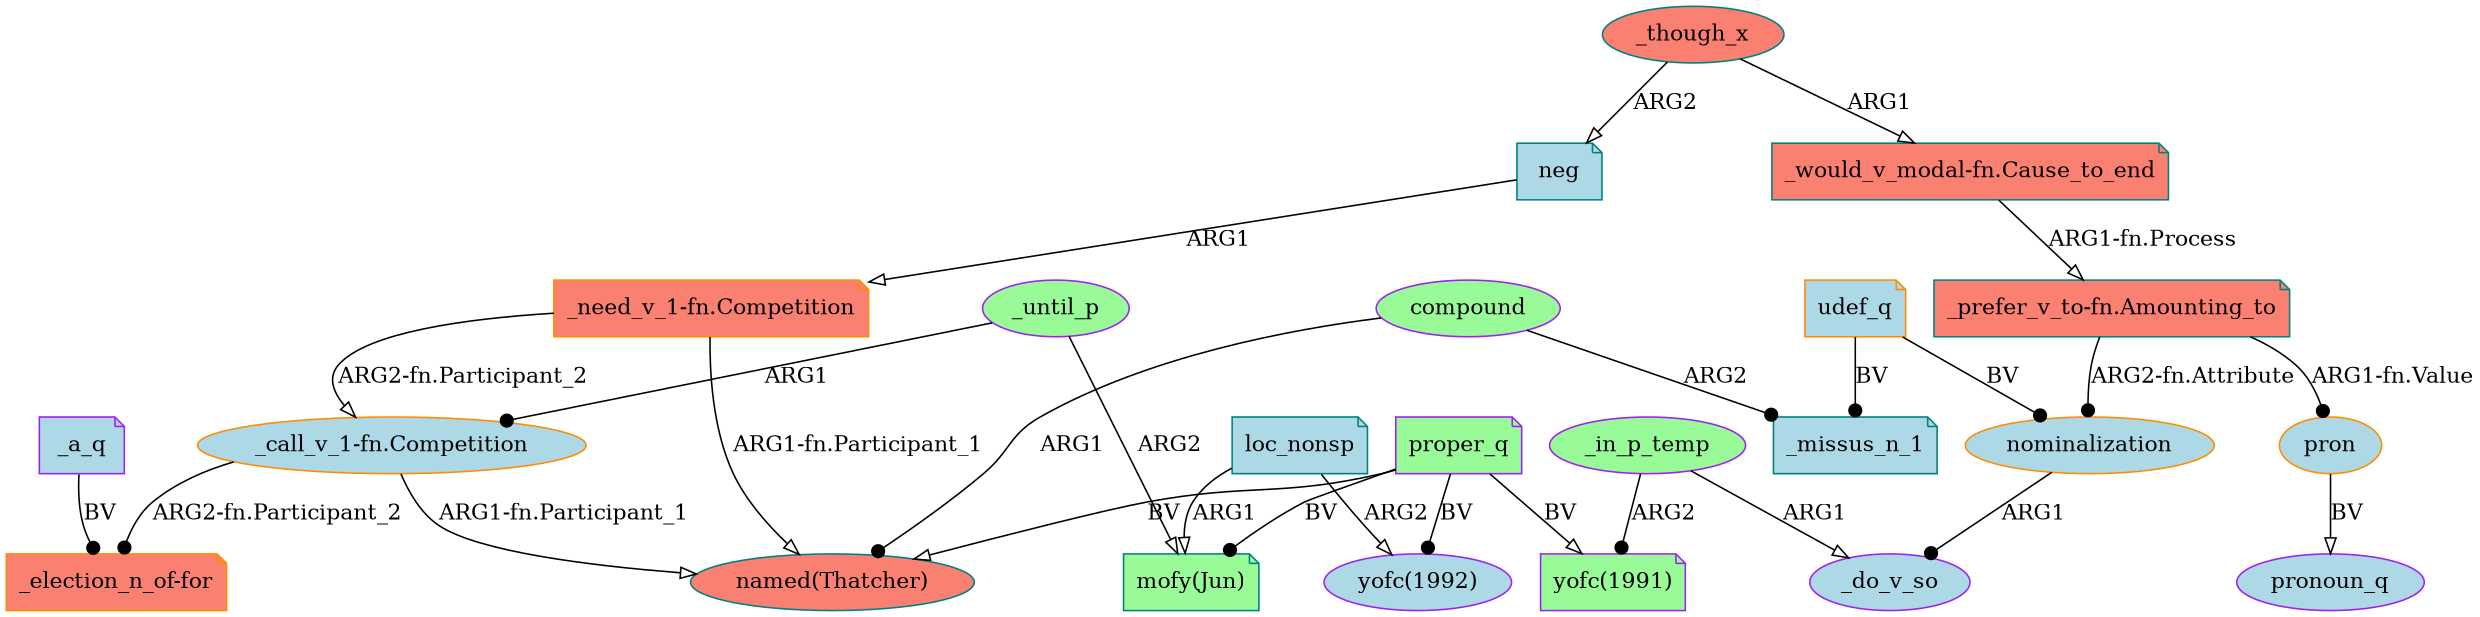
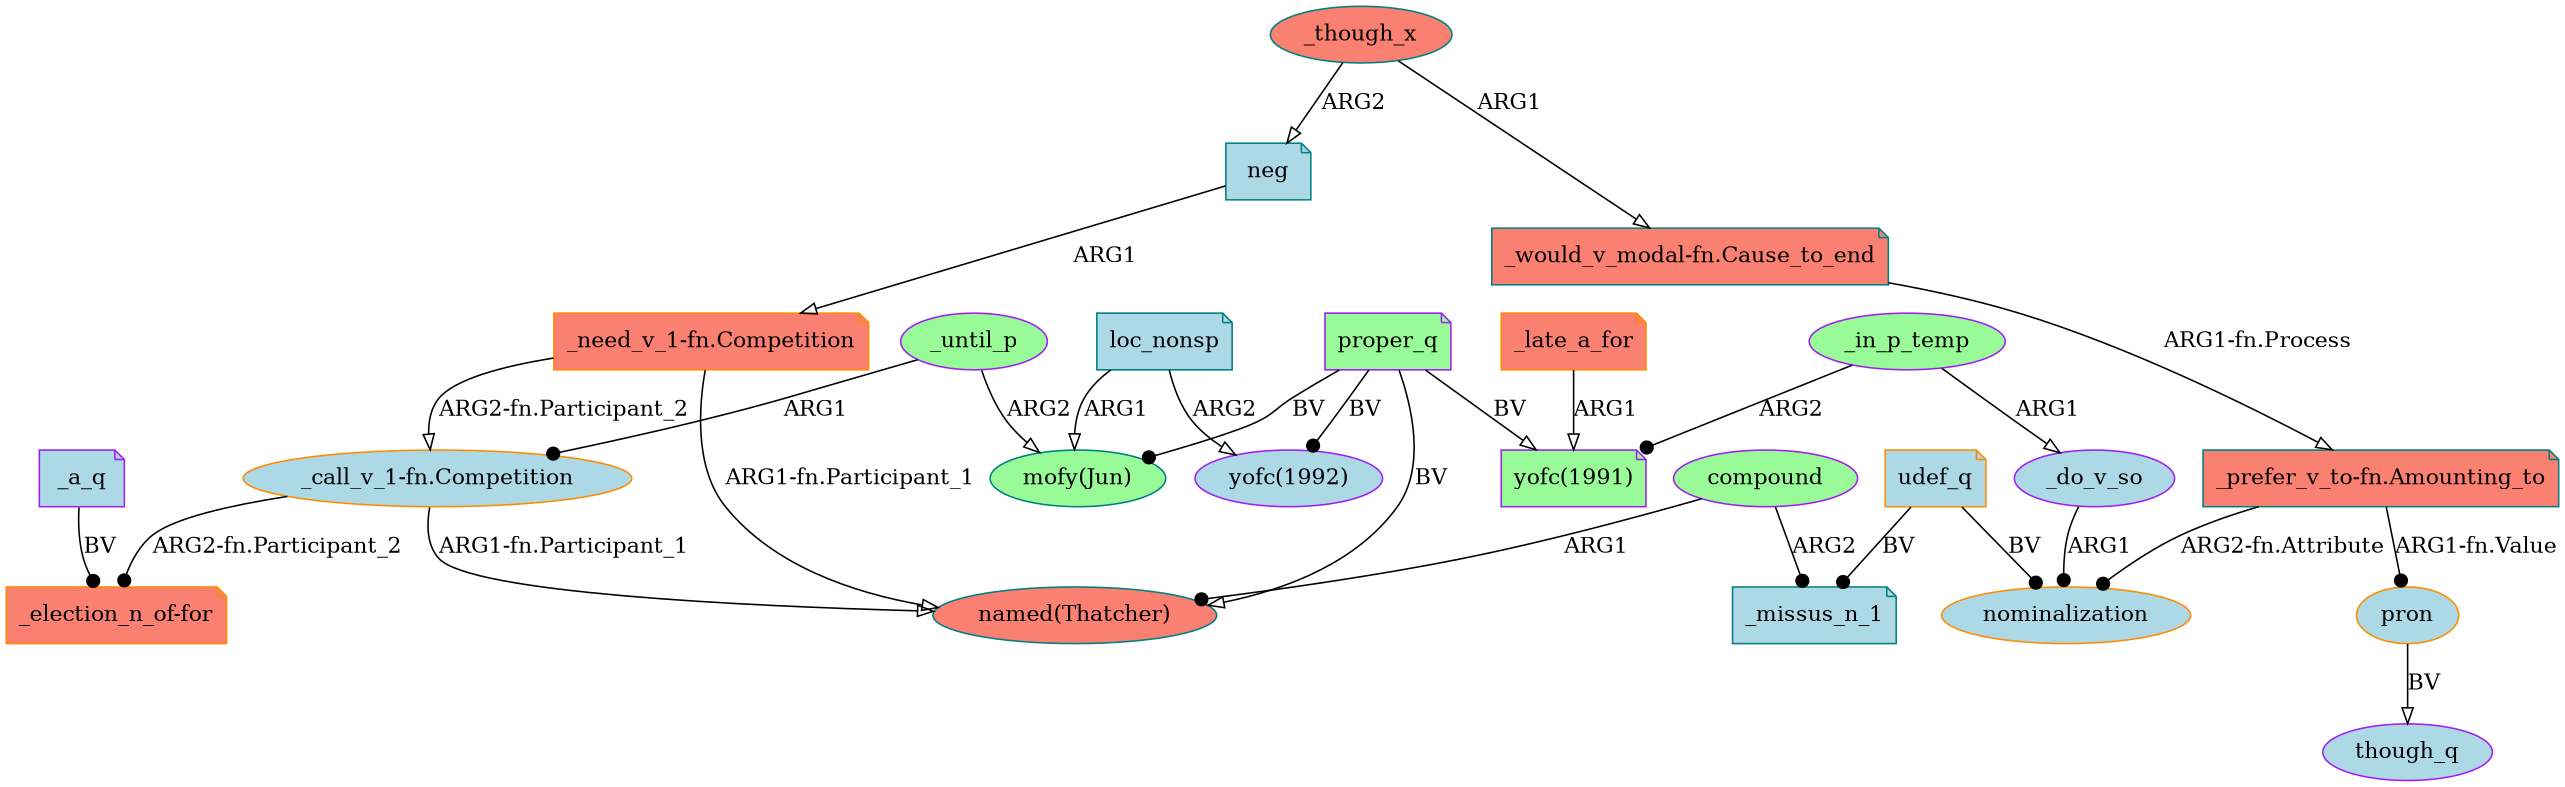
none -> (1574, 341)
(1994, 511) -> (2067, 539)
(1191, 582) -> (1078, 478)
(2331, 582) -> (2408, 752)
